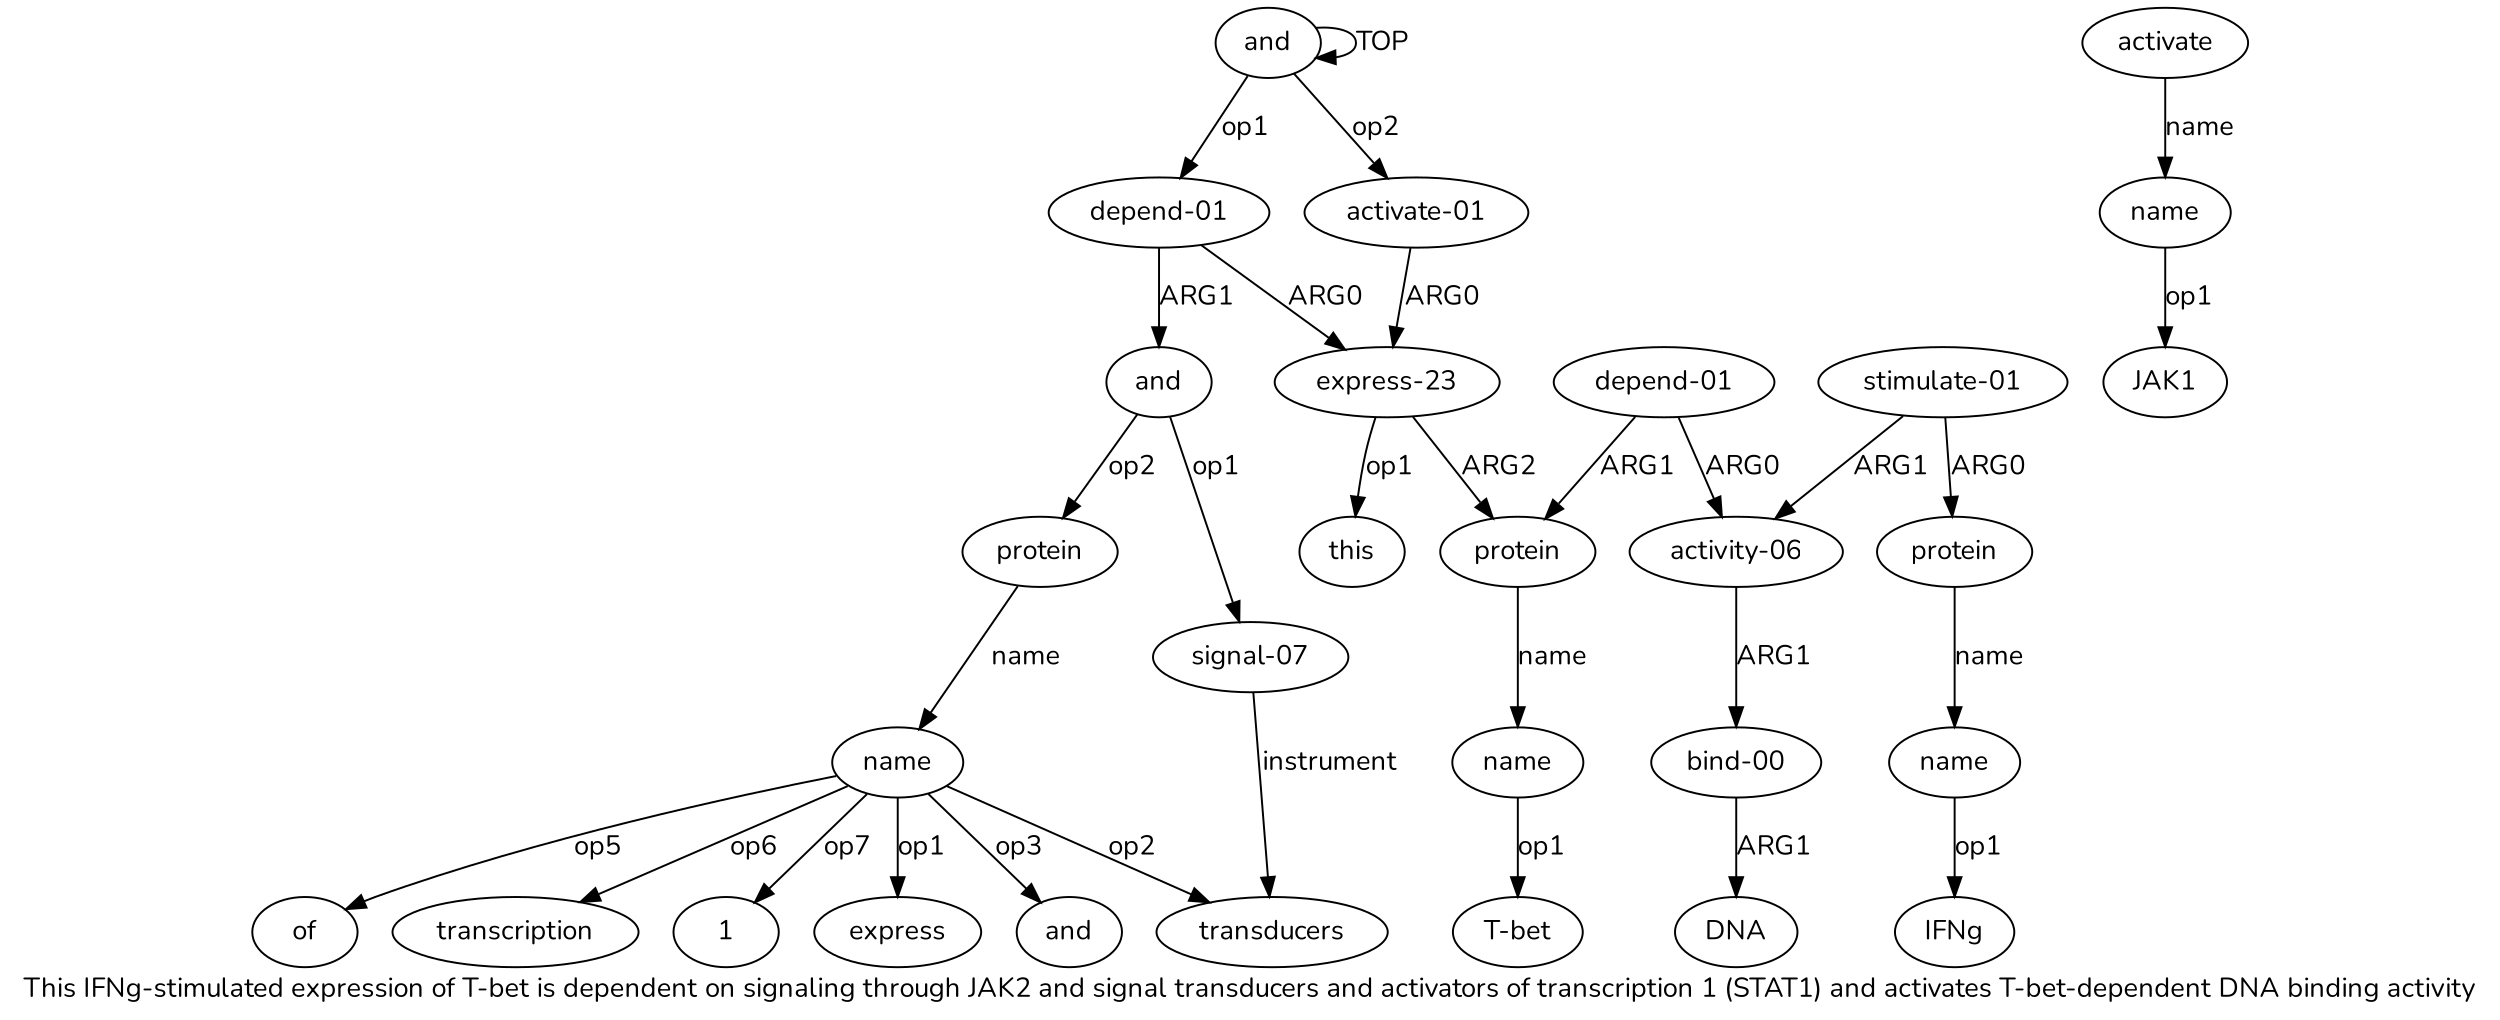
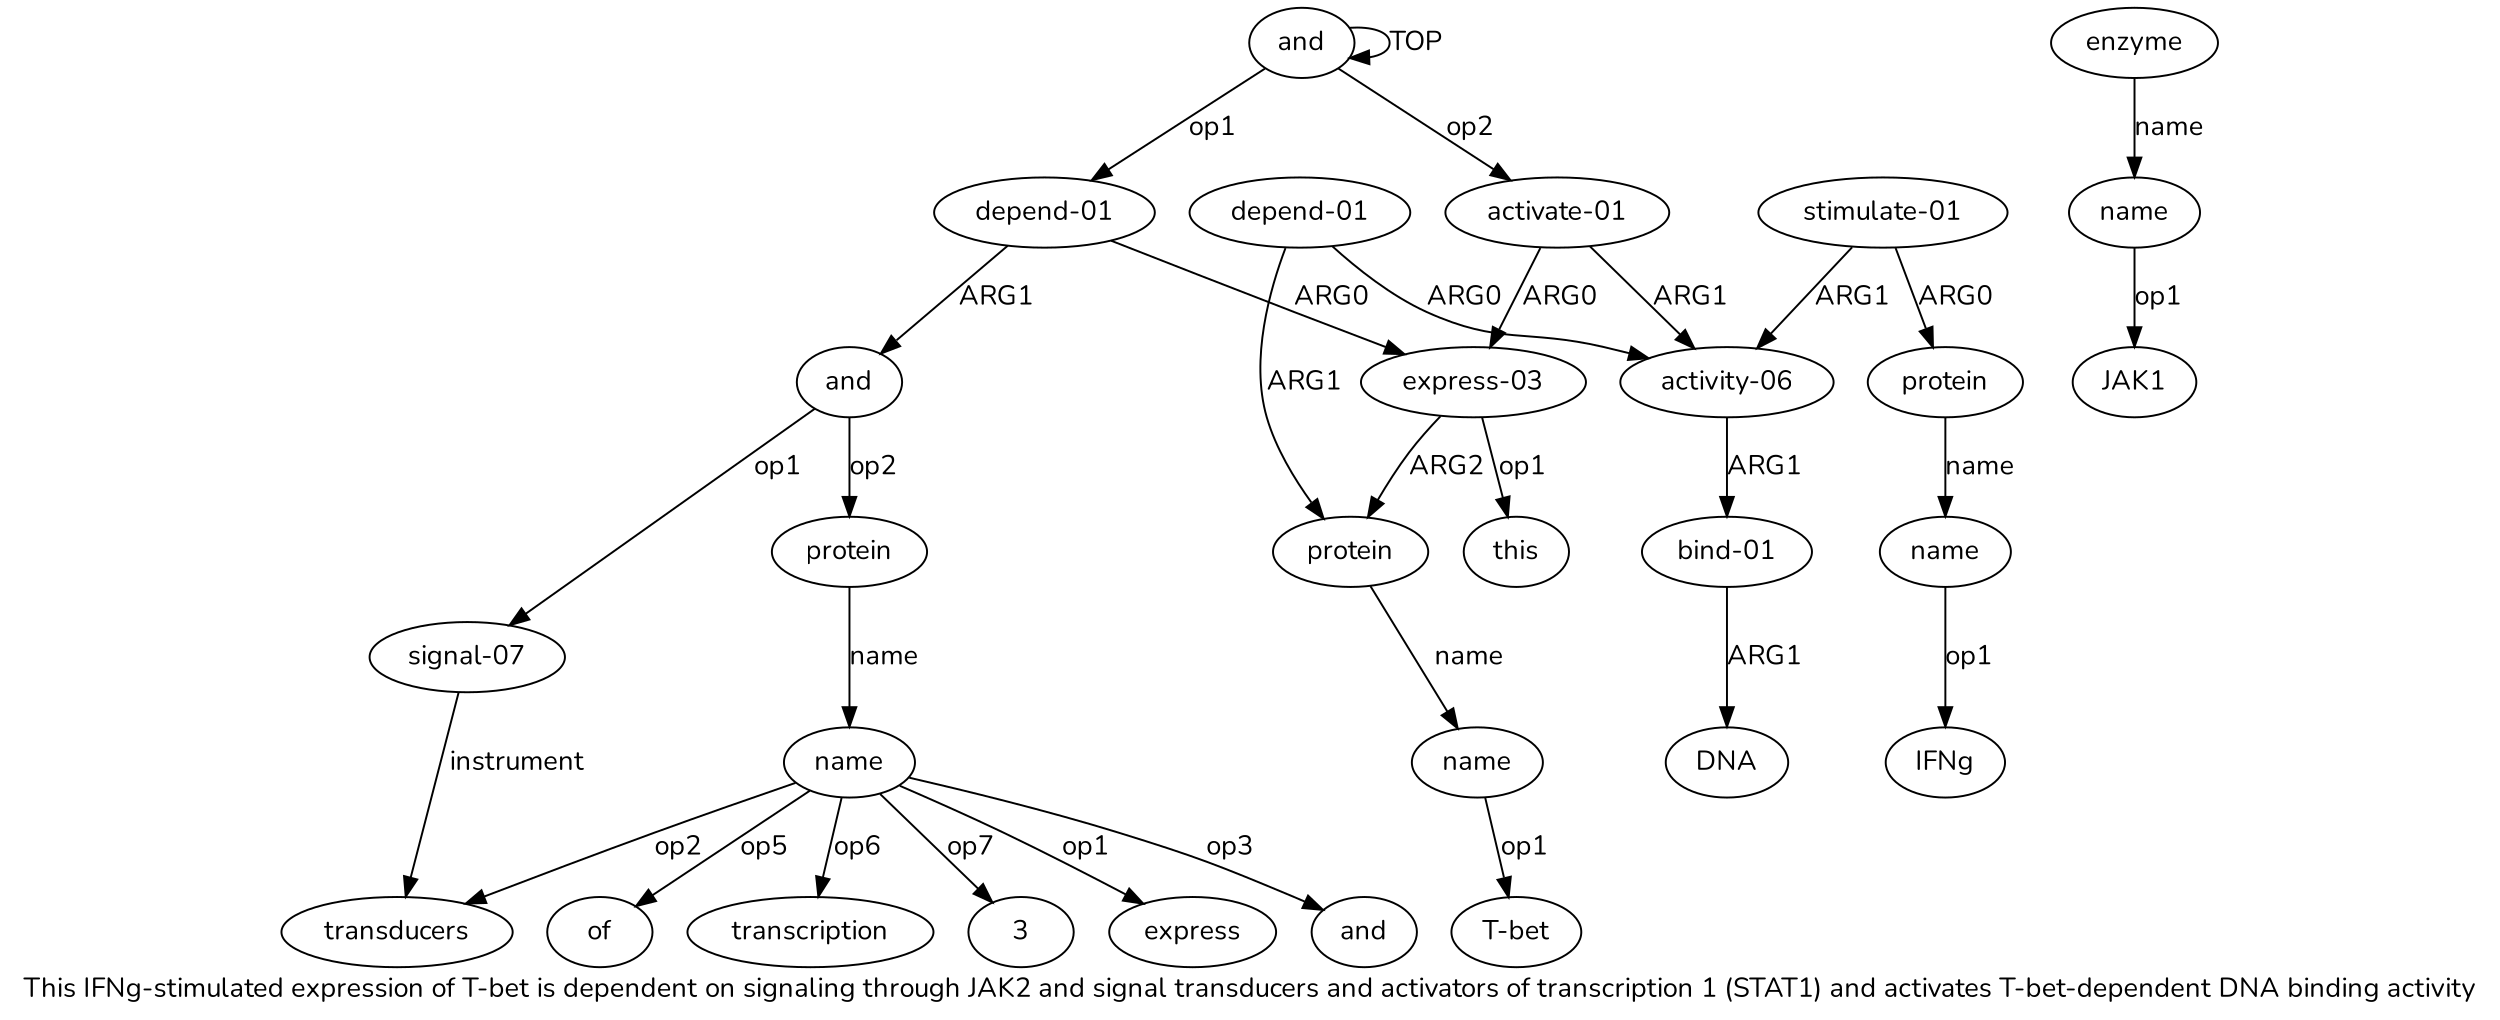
(2165, 43) -> (2134, 43)
none -> (1635, 290)
(1387, 382) -> (1473, 382)
(1736, 762) -> (1727, 552)
(726, 932) -> (1021, 932)
